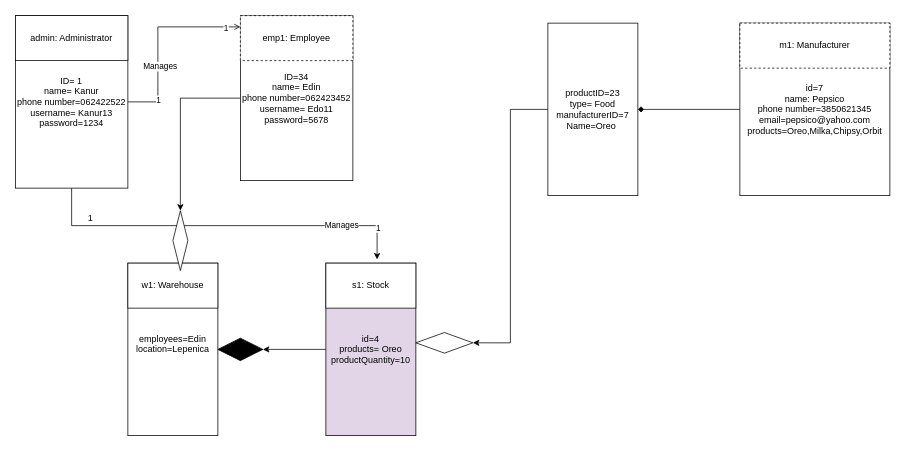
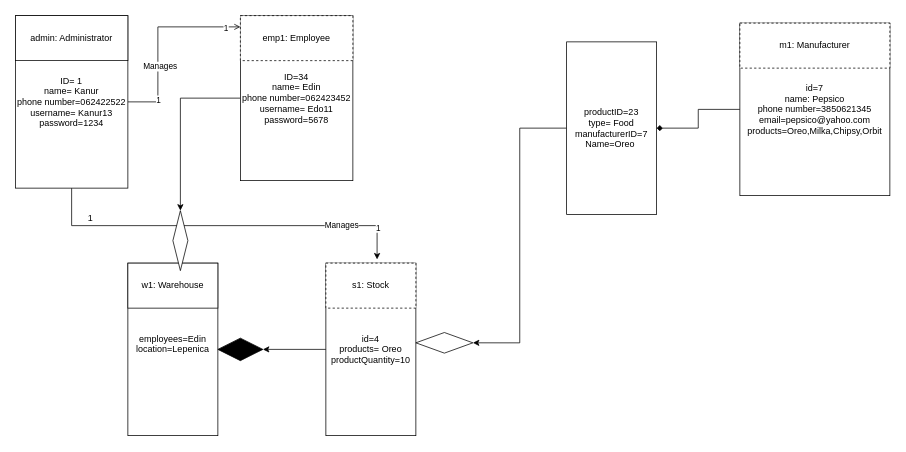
(593, 109) -> (612, 128)
(371, 285) -> (371, 285)
(371, 349) -> (371, 349)
